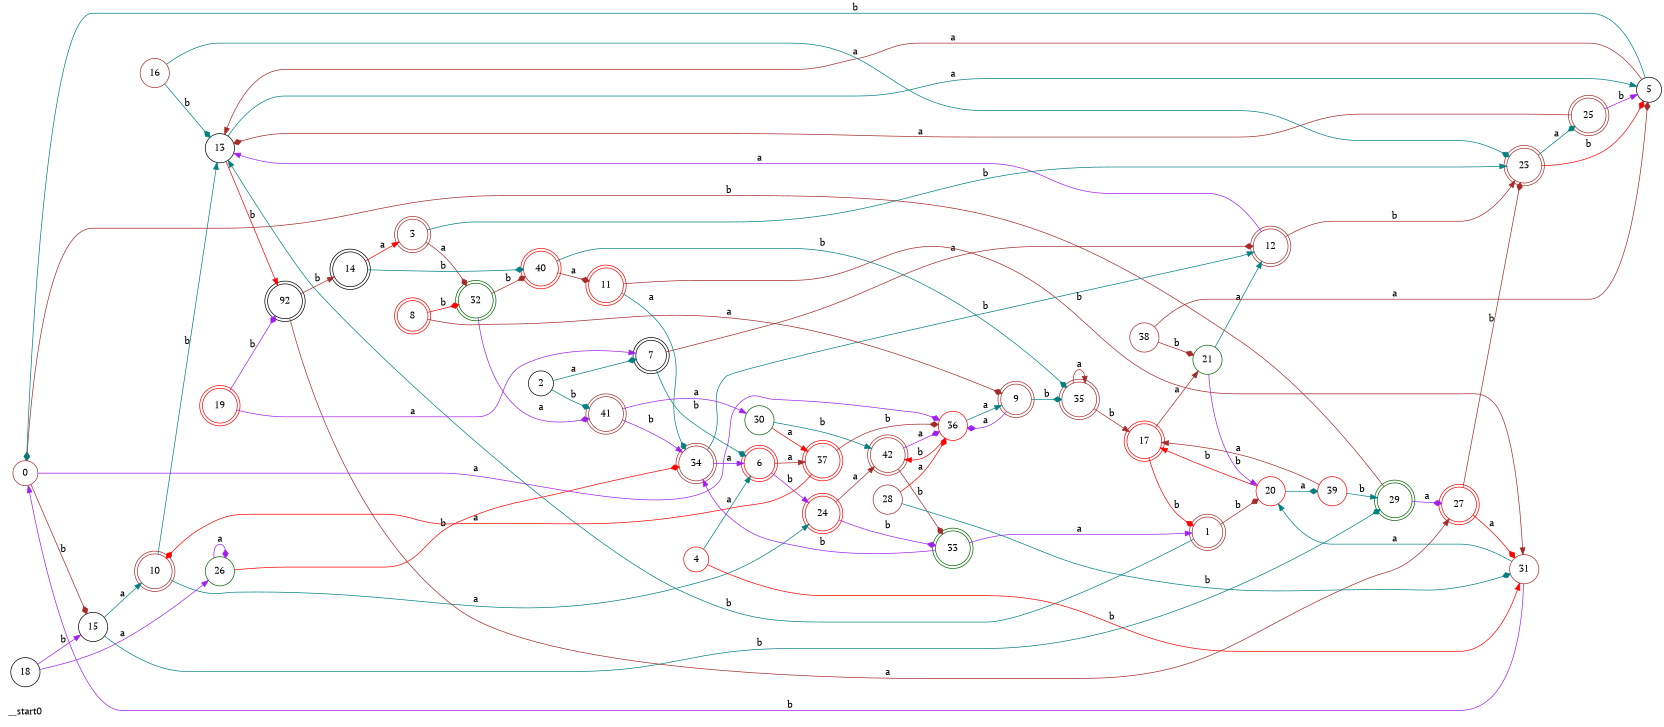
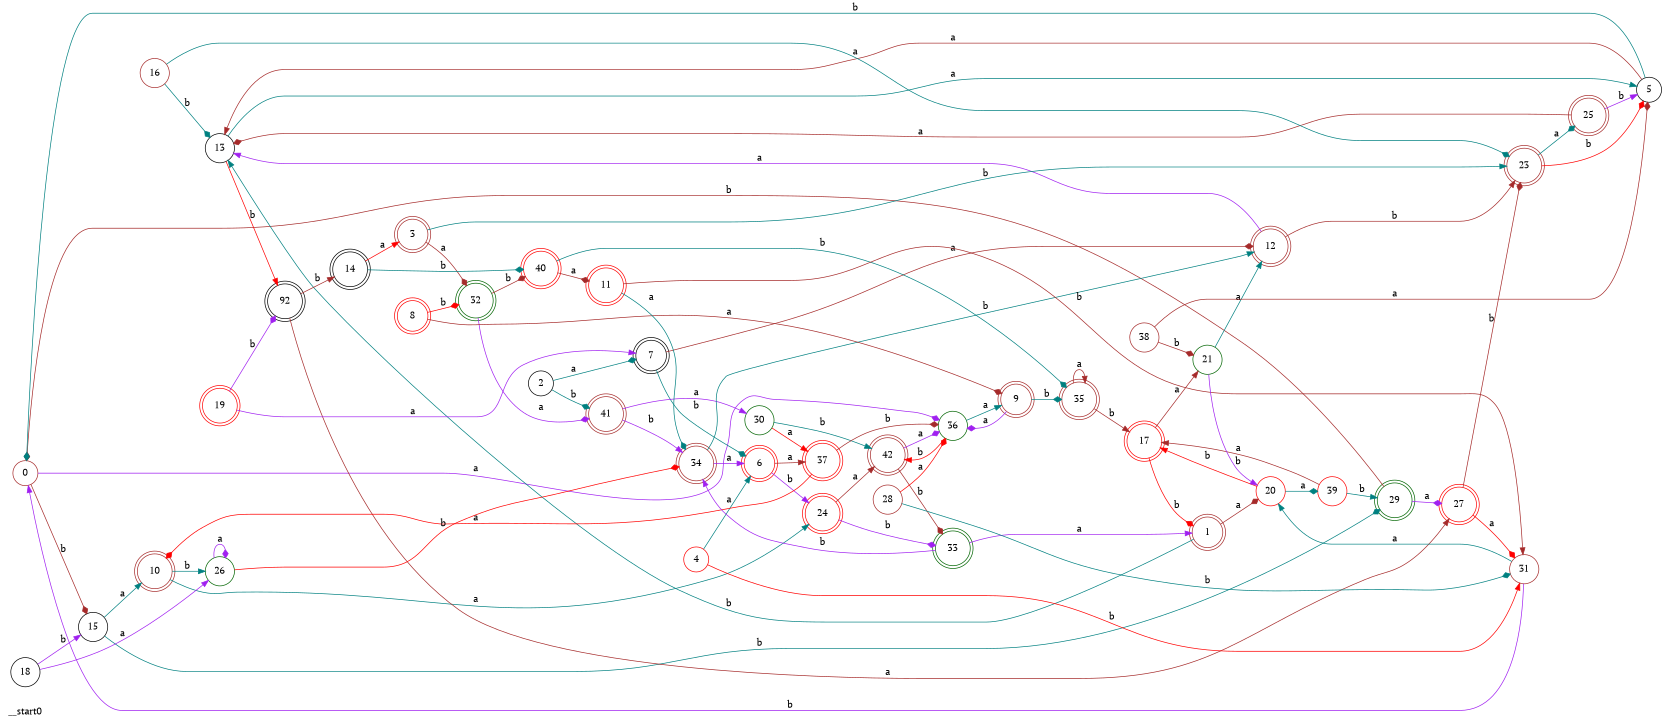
(187, 362) -> (185, 571)
(953, 426) -> (953, 426)
(1238, 506) -> (1238, 506)
